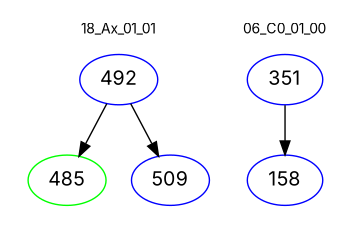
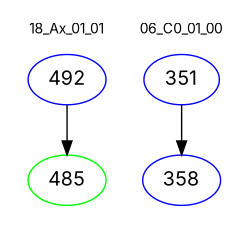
(170, 180) -> none
(285, 180) -> (182, 180)
